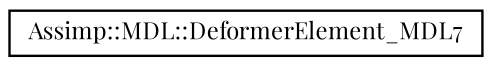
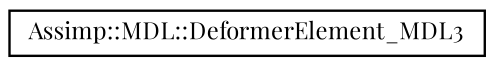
(246, 33) -> (247, 33)
